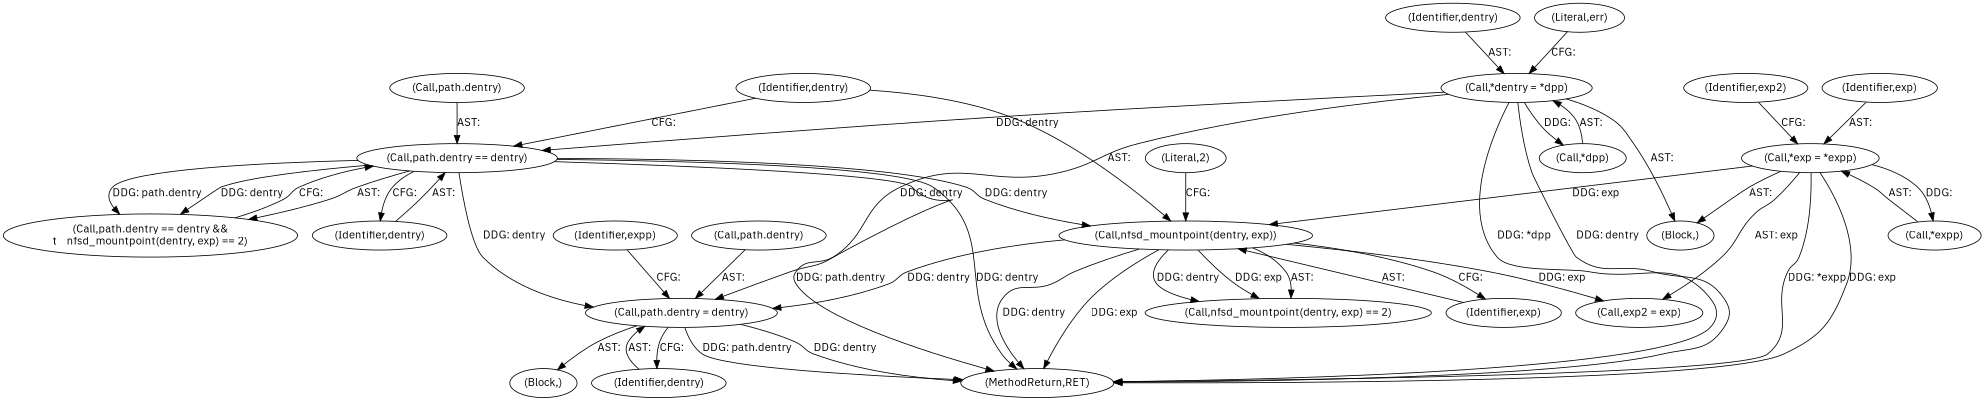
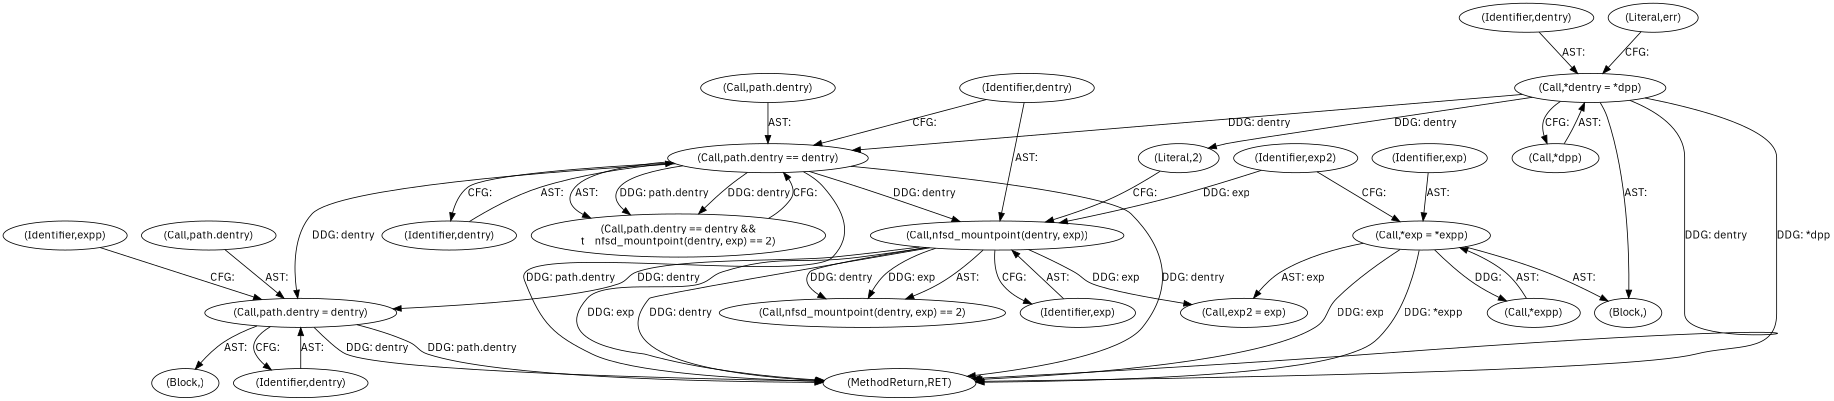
(1559, 123) -> (1559, 123)
(1070, 170) -> (1374, 121)
(1515, 195) -> (1165, 199)
